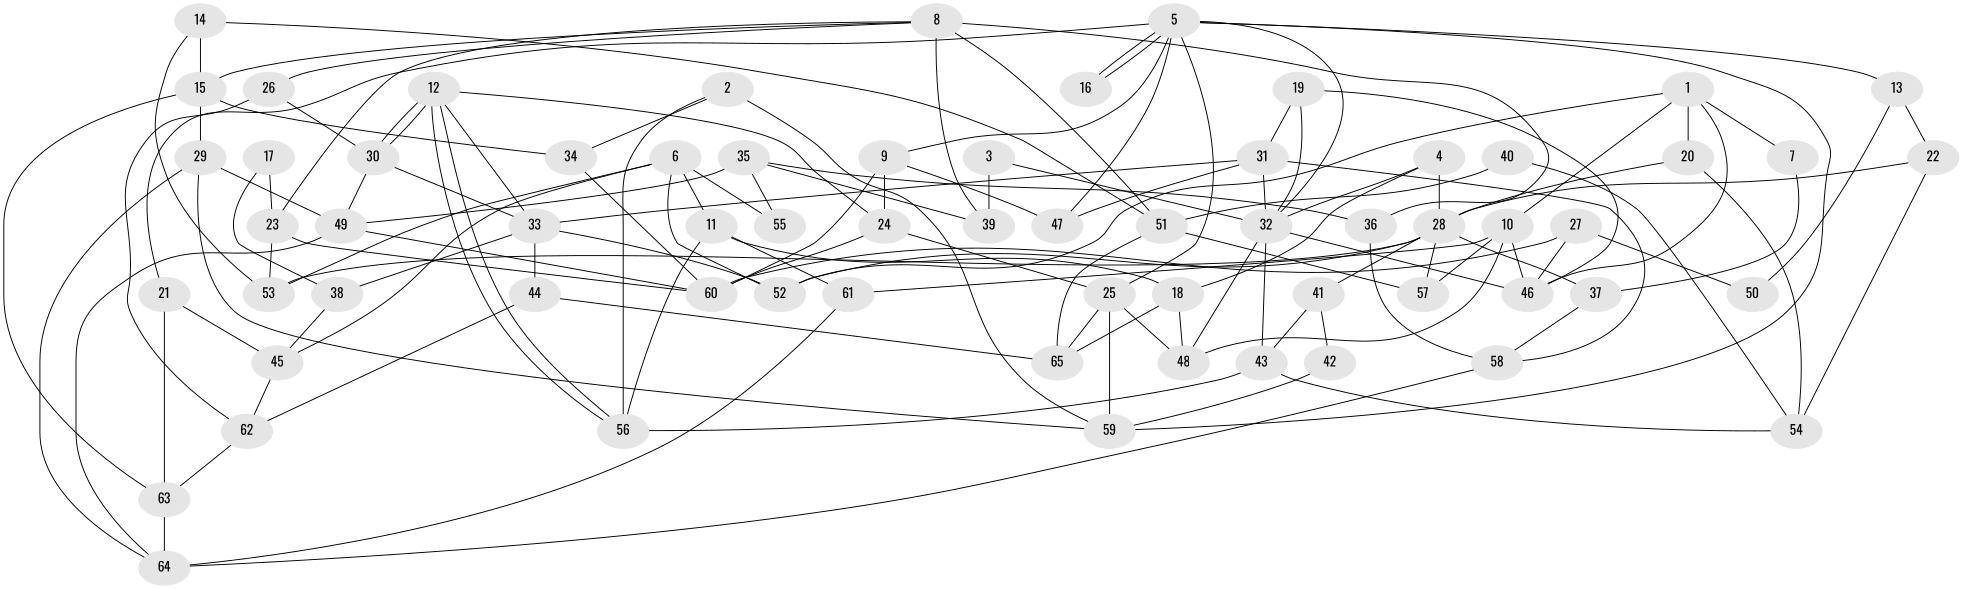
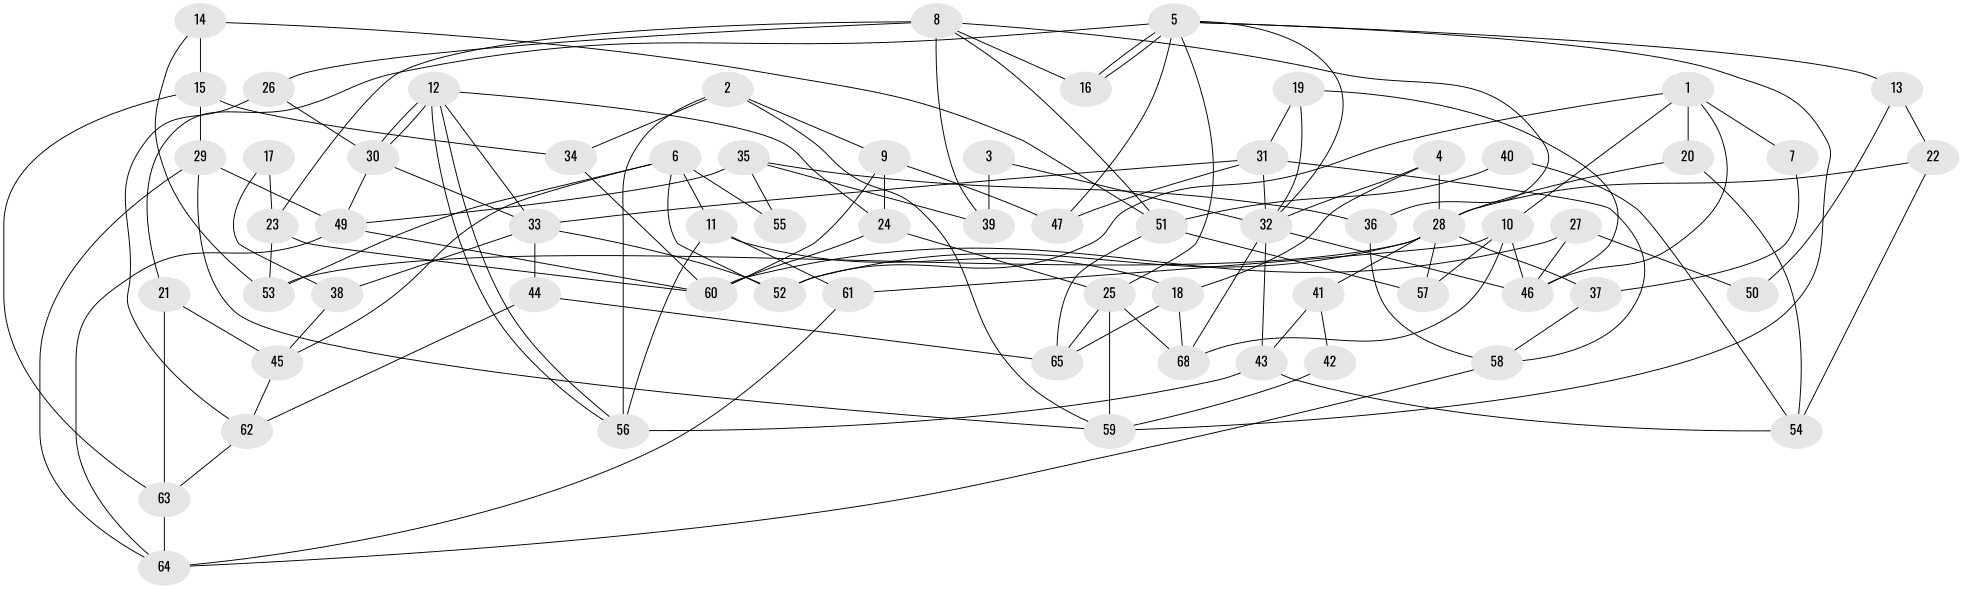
(460, 43) -> (1011, 55)
(1059, 132) -> (806, 124)
(1184, 363) -> (1184, 363)
